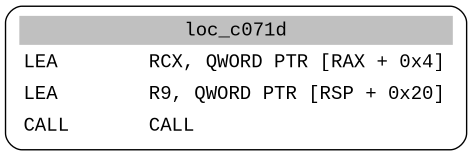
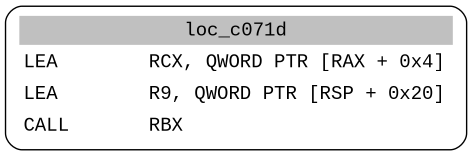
(109, 125) -> (104, 125)
